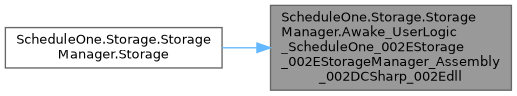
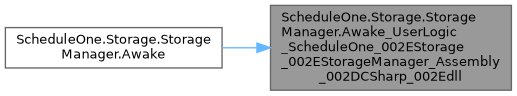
(114, 48) -> (114, 48)
